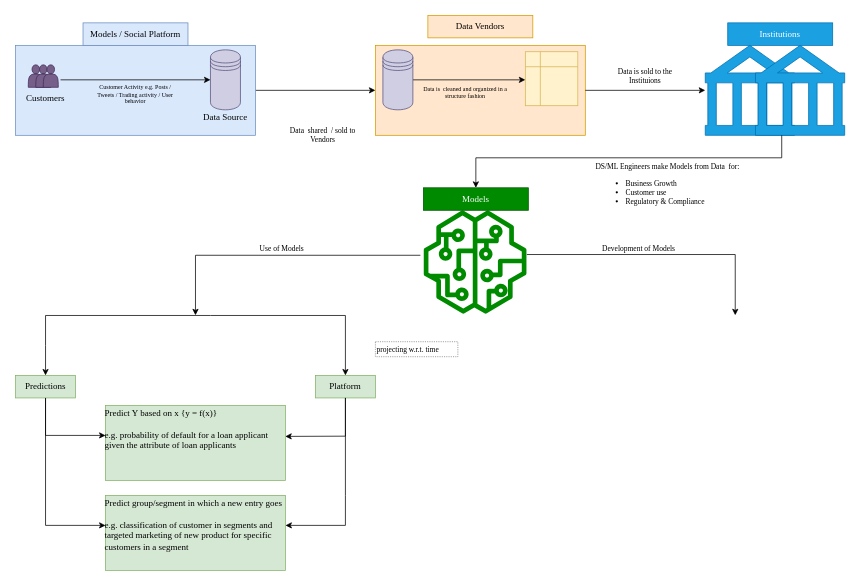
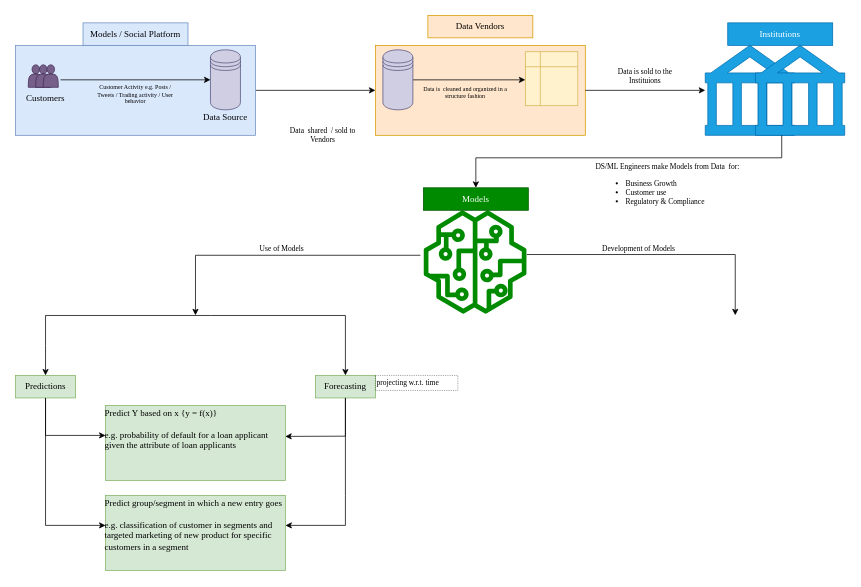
(417, 349) -> (417, 383)
(345, 387) -> (345, 387)
